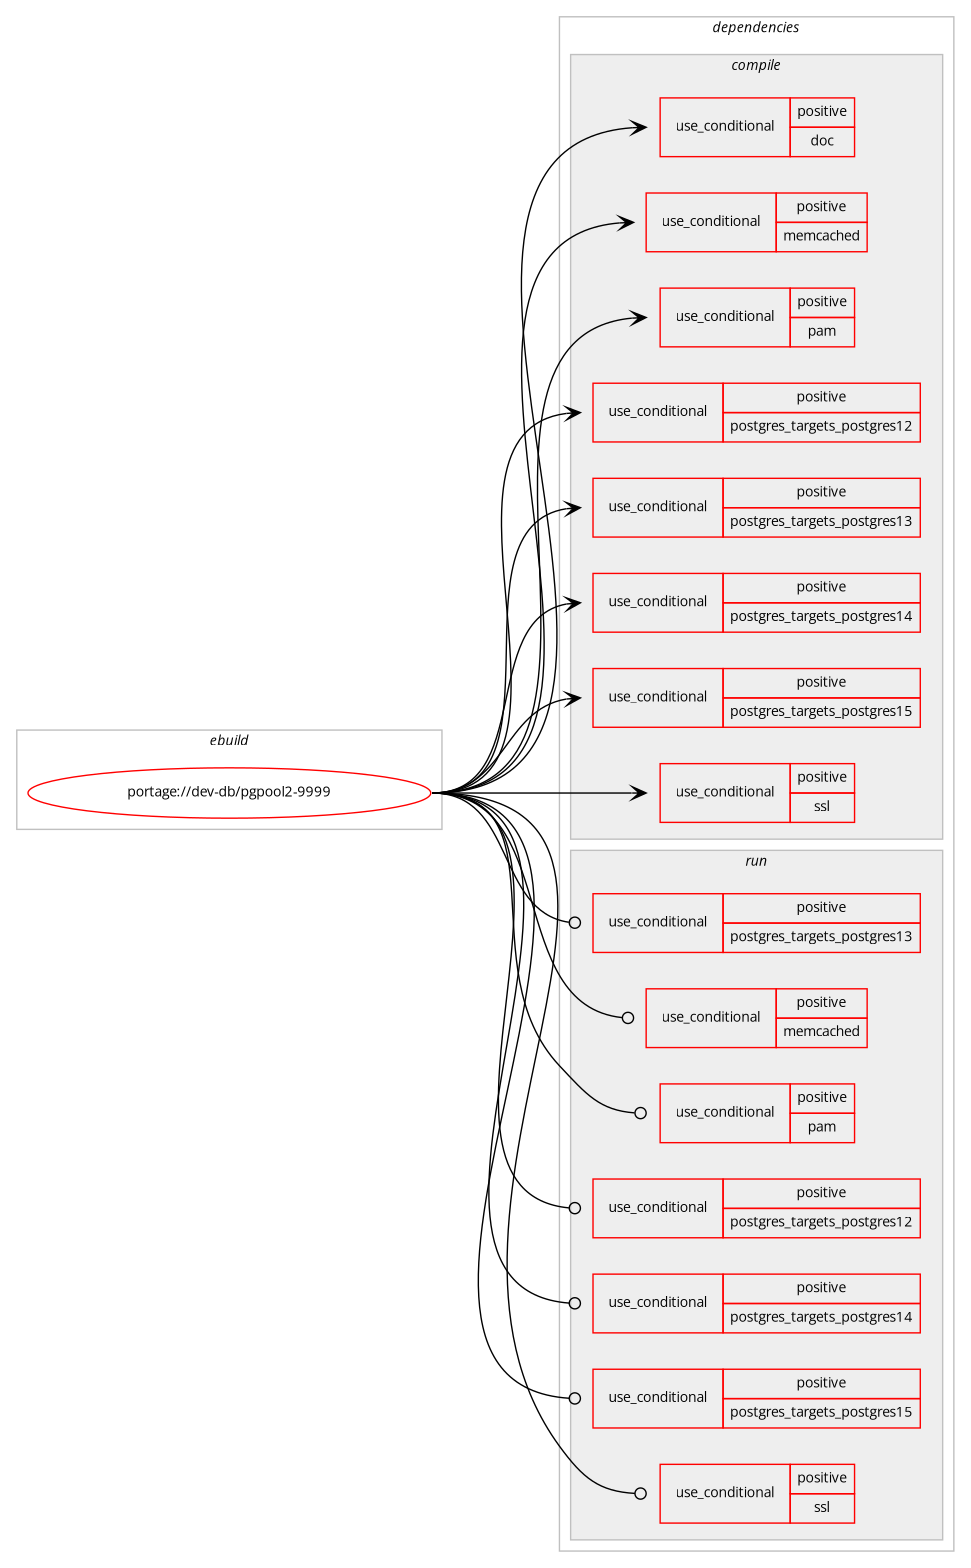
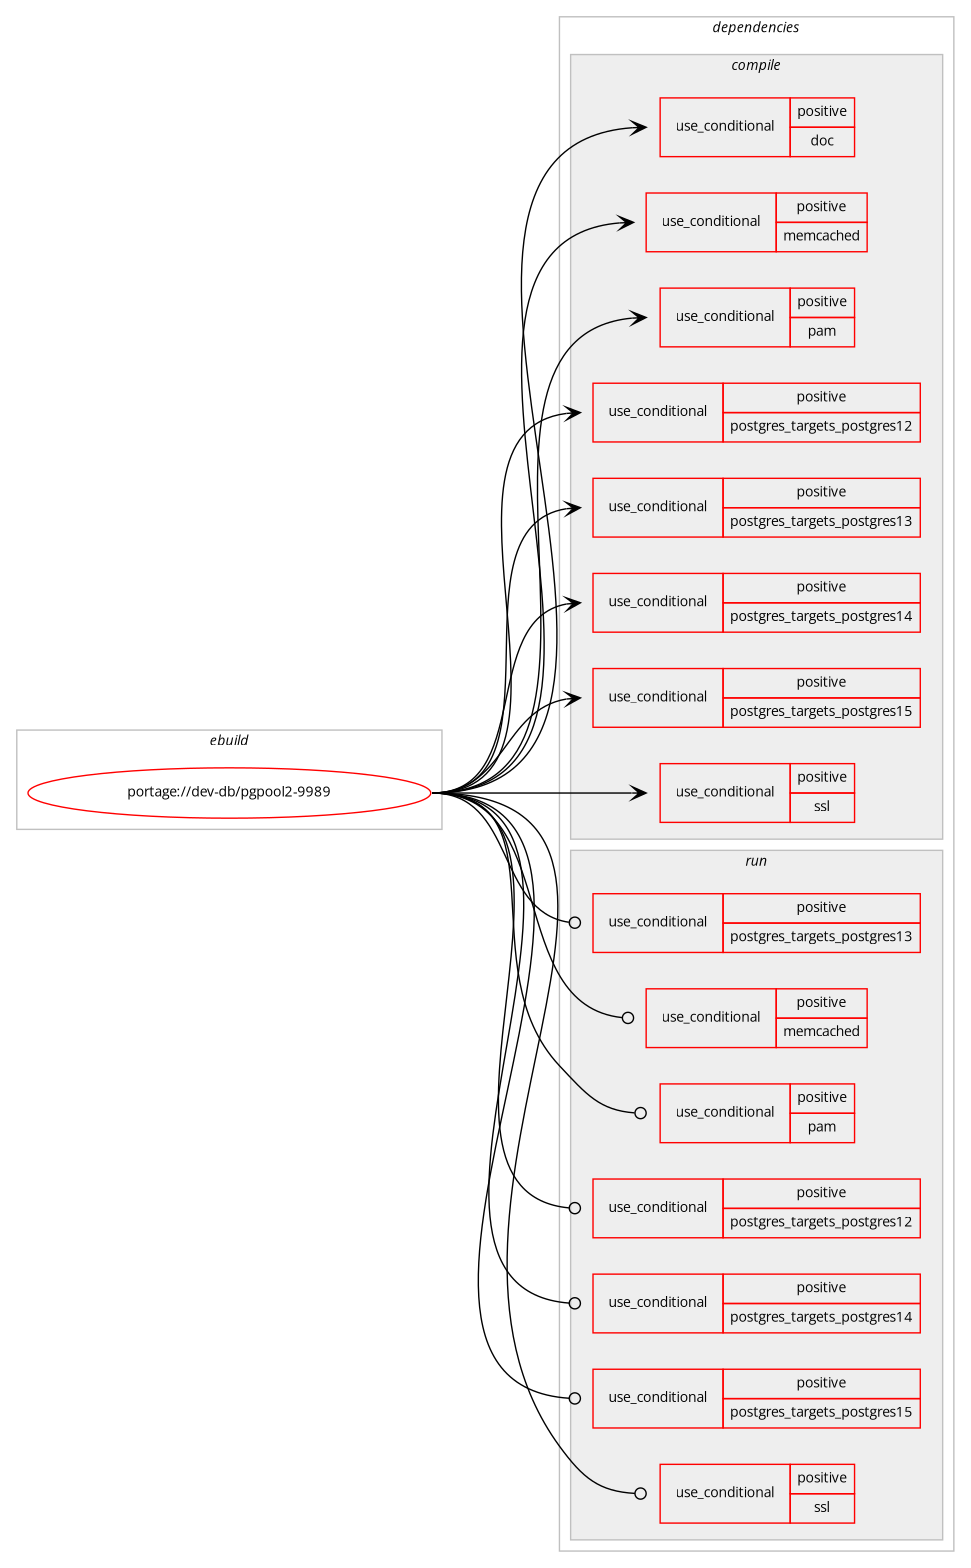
(229, 793) -> (229, 793)
